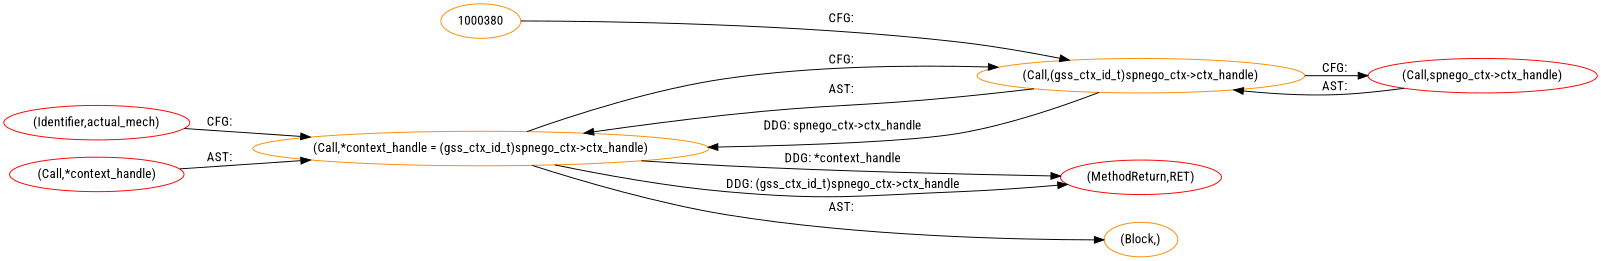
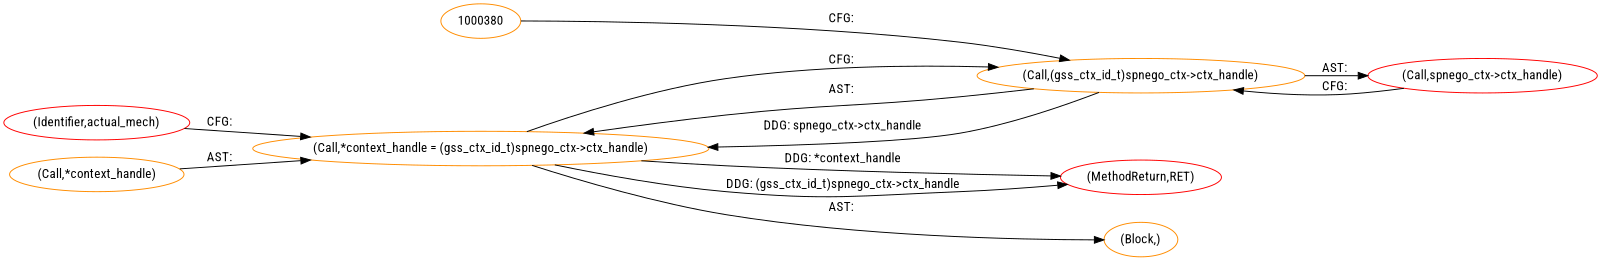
(1336, 69) -> (1336, 69)
(1336, 87) -> (1336, 87)
(97, 174) -> (97, 174)
